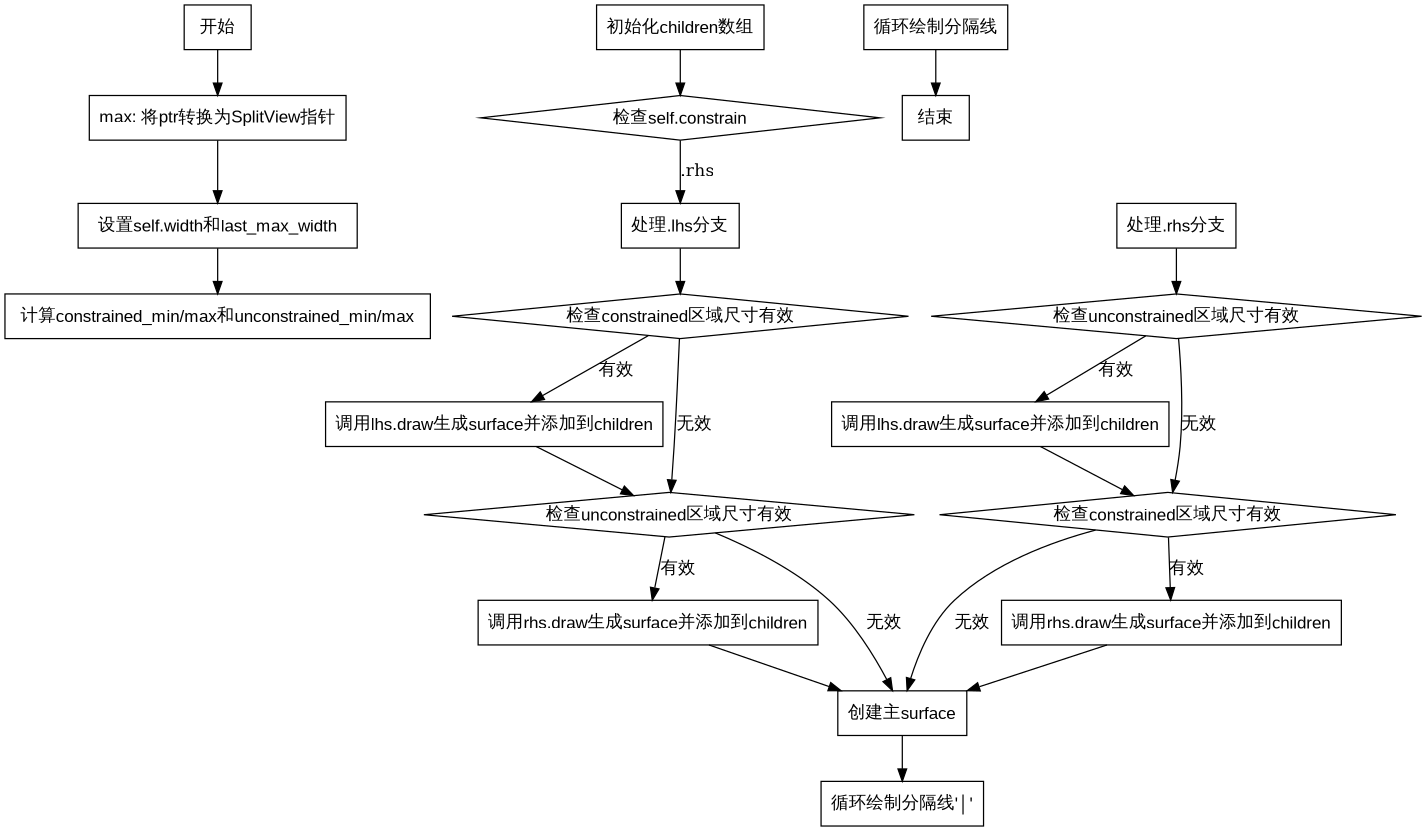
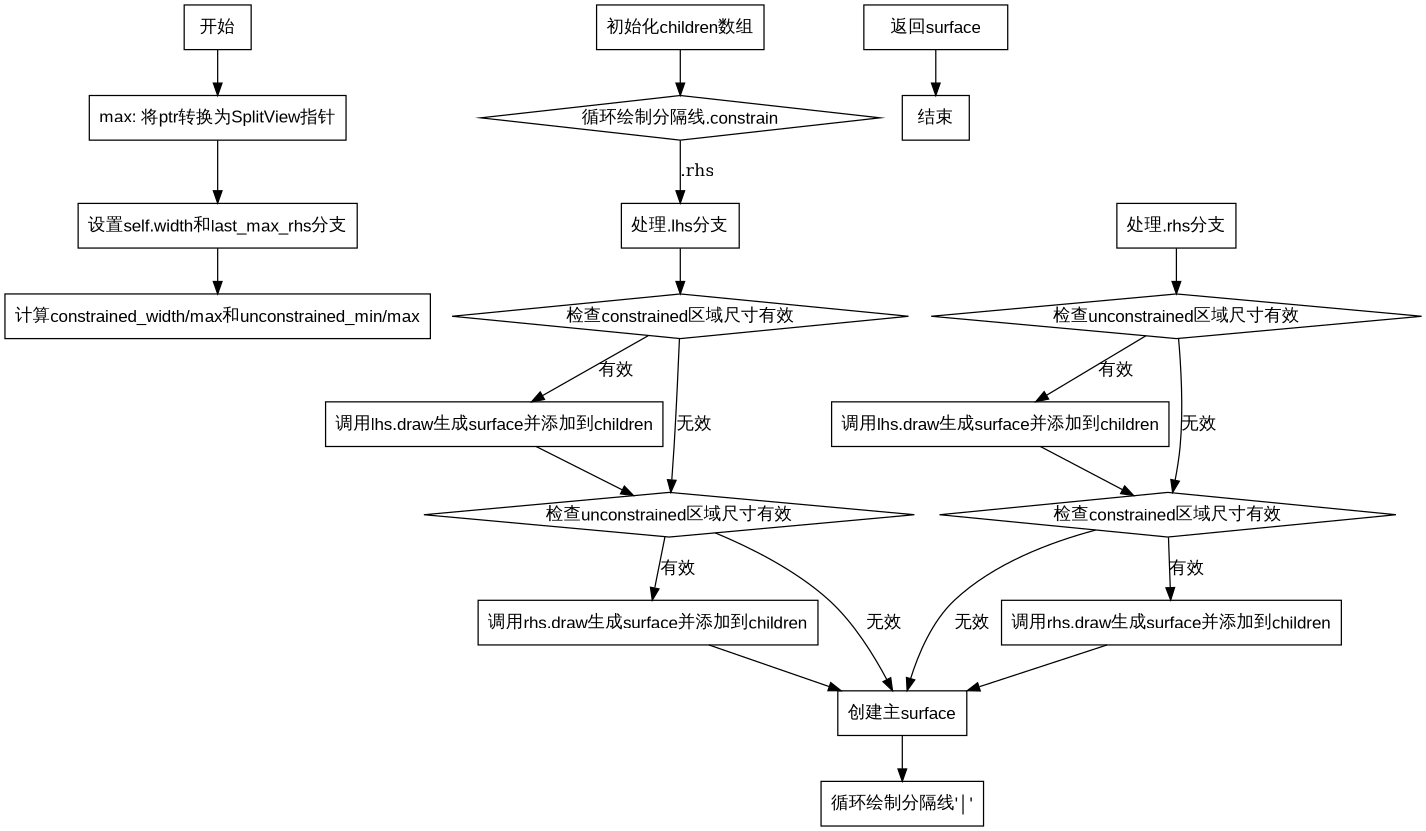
(936, 27) -> (936, 27)
(680, 118) -> (680, 118)
(218, 226) -> (218, 226)
(218, 316) -> (218, 316)
